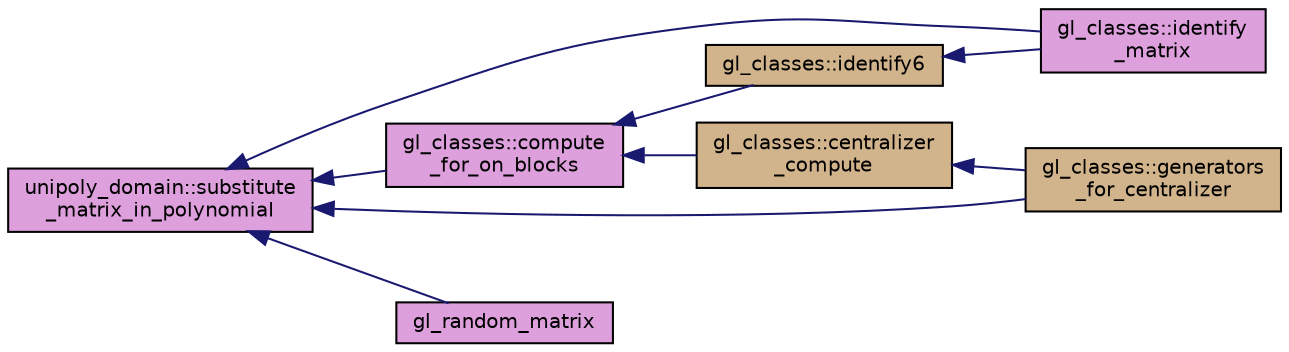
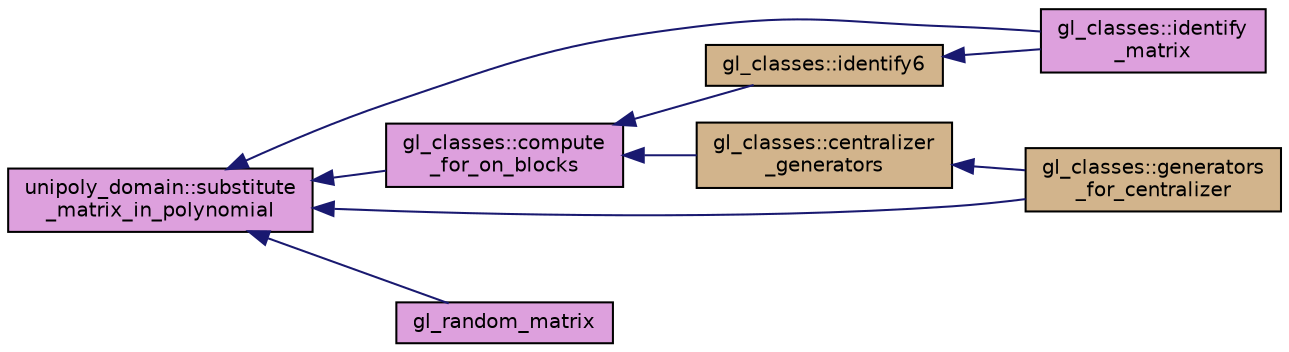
(824, 155) -> (824, 155)
